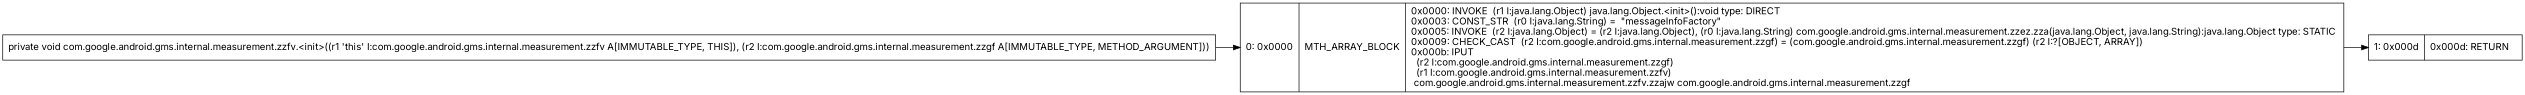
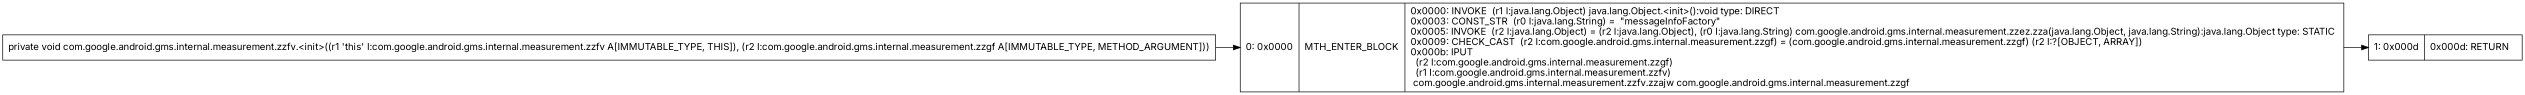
(1352, 47) -> (1352, 47)
